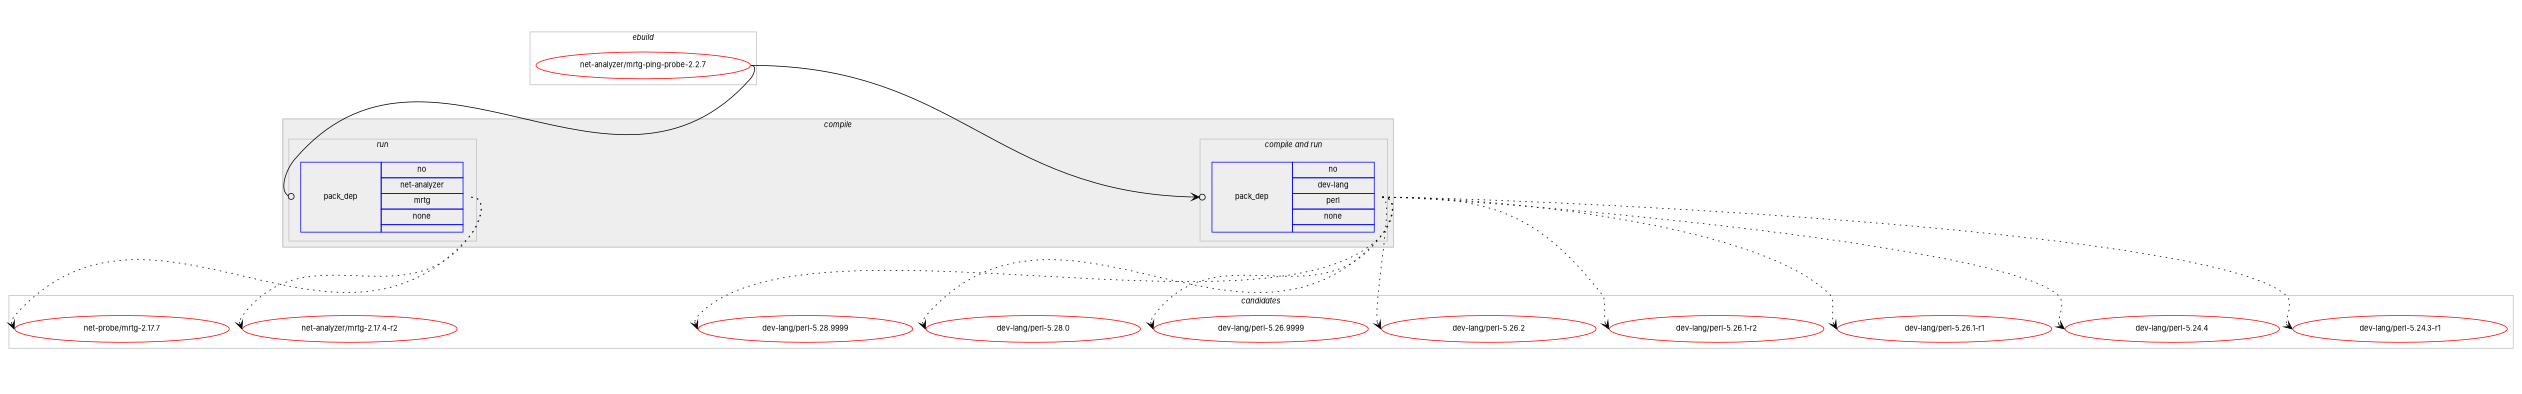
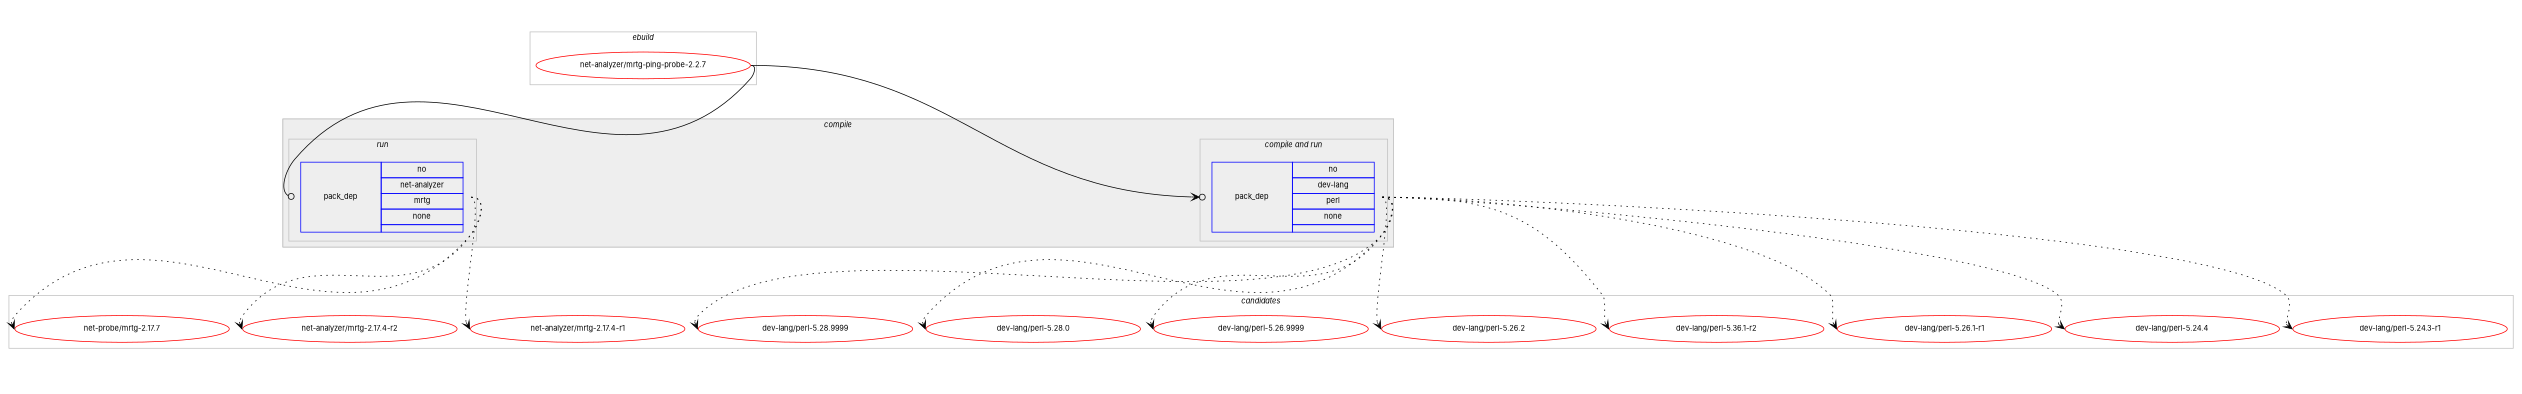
none -> (578, 329)
(1717, 329) -> (1717, 329)
